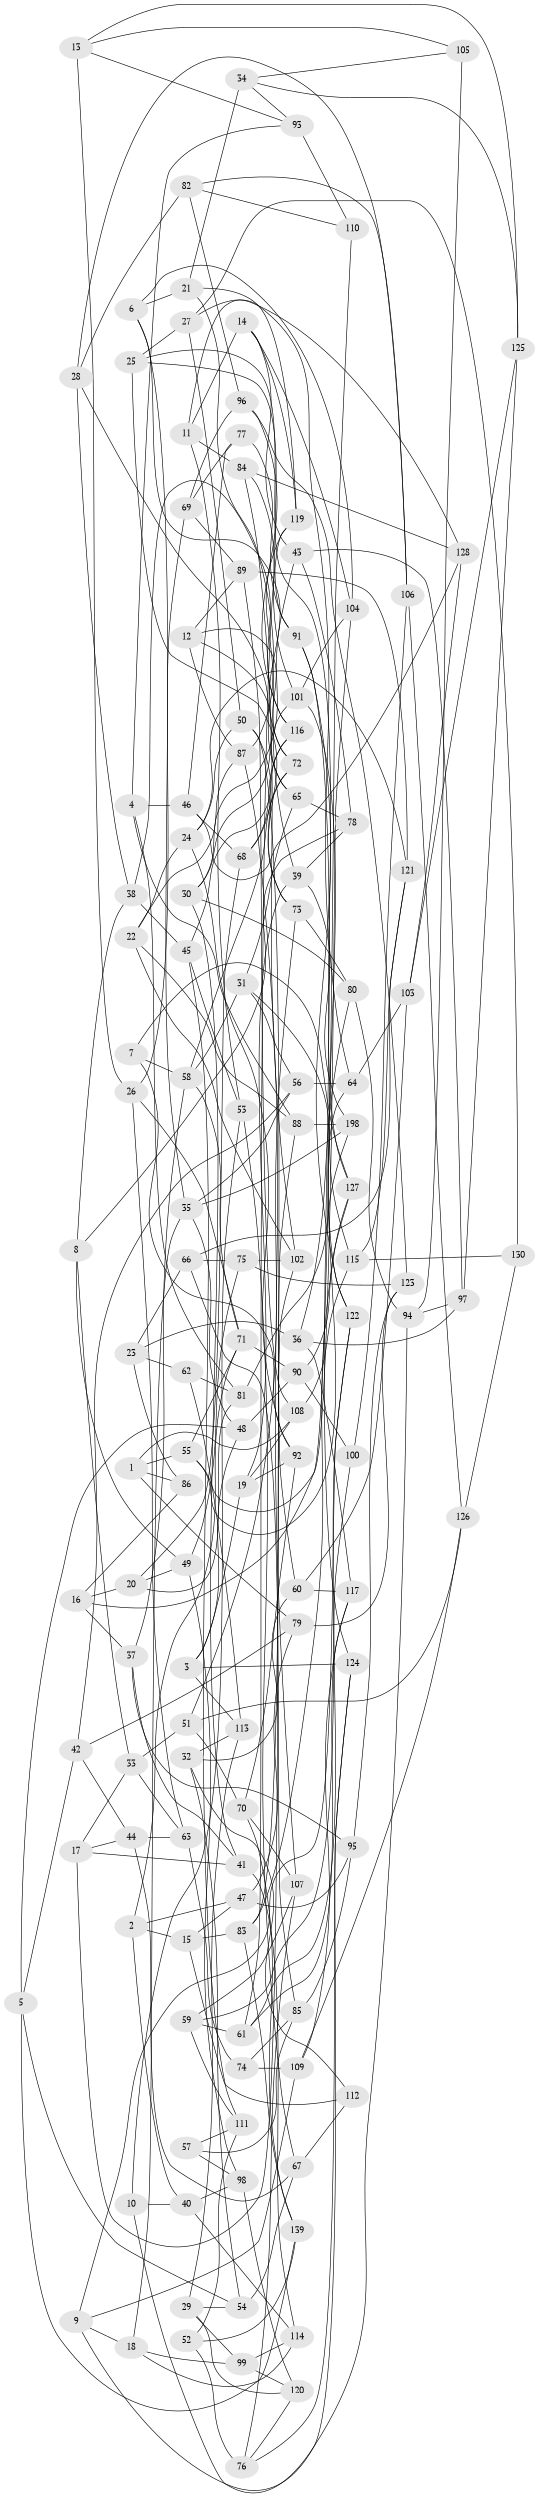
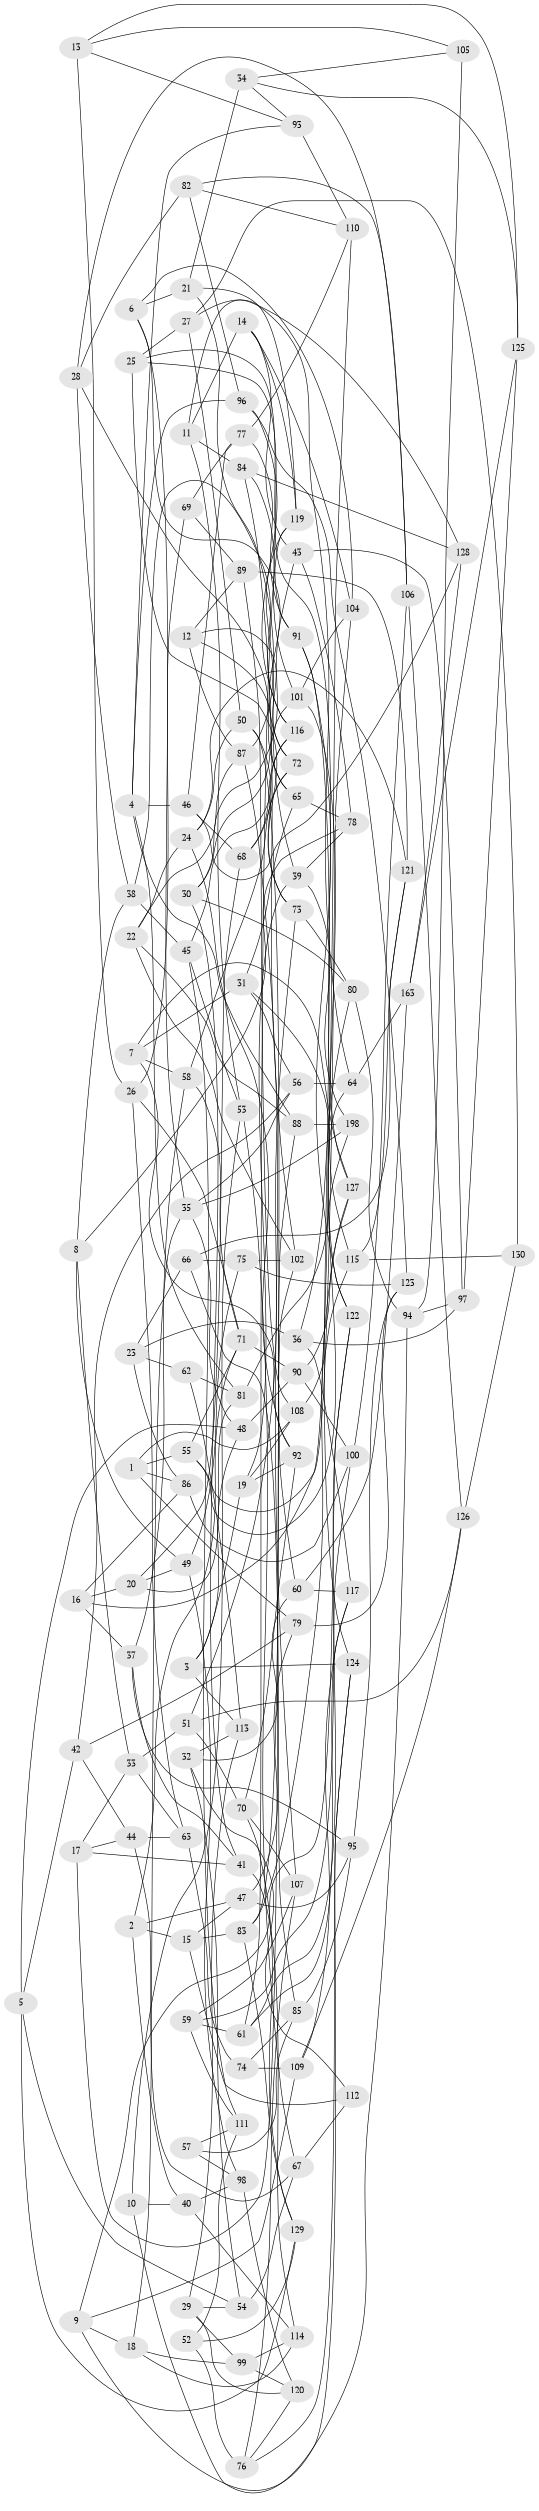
none -> (304, 341)
(204, 459) -> (147, 542)
(408, 994) -> (408, 994)
(218, 1033) -> (187, 1019)
none -> (287, 1559)
(297, 2231) -> (297, 2231)
